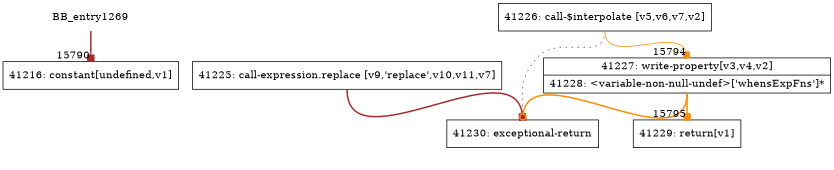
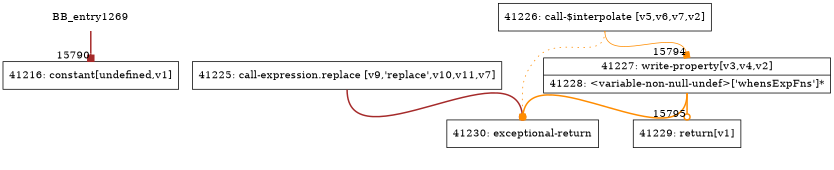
(546, 51) -> (546, 51)
(432, 106) -> (432, 106)
(687, 107) -> (687, 107)
